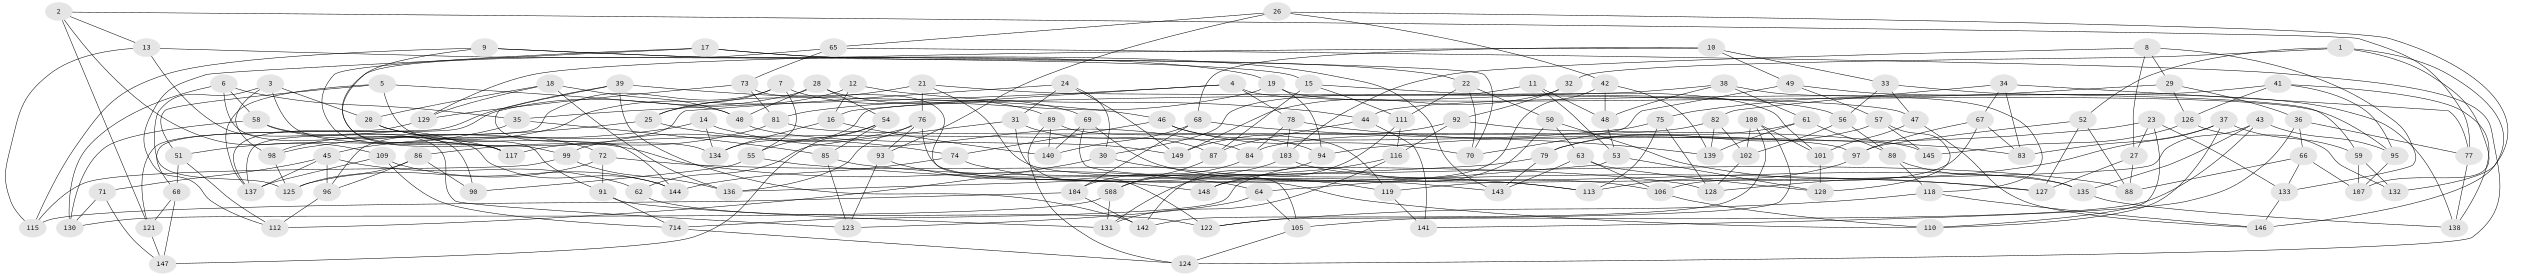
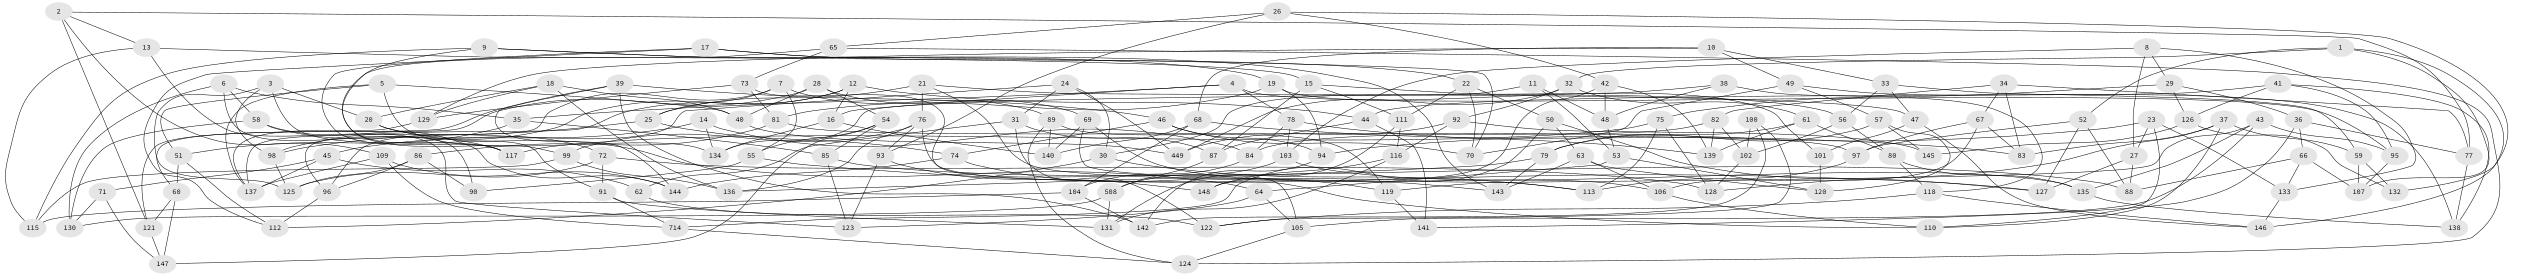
(1780, 108) -> (1688, 103)
(1786, 138) -> none
(1177, 156) -> (1177, 156)
(327, 174) -> (612, 117)
